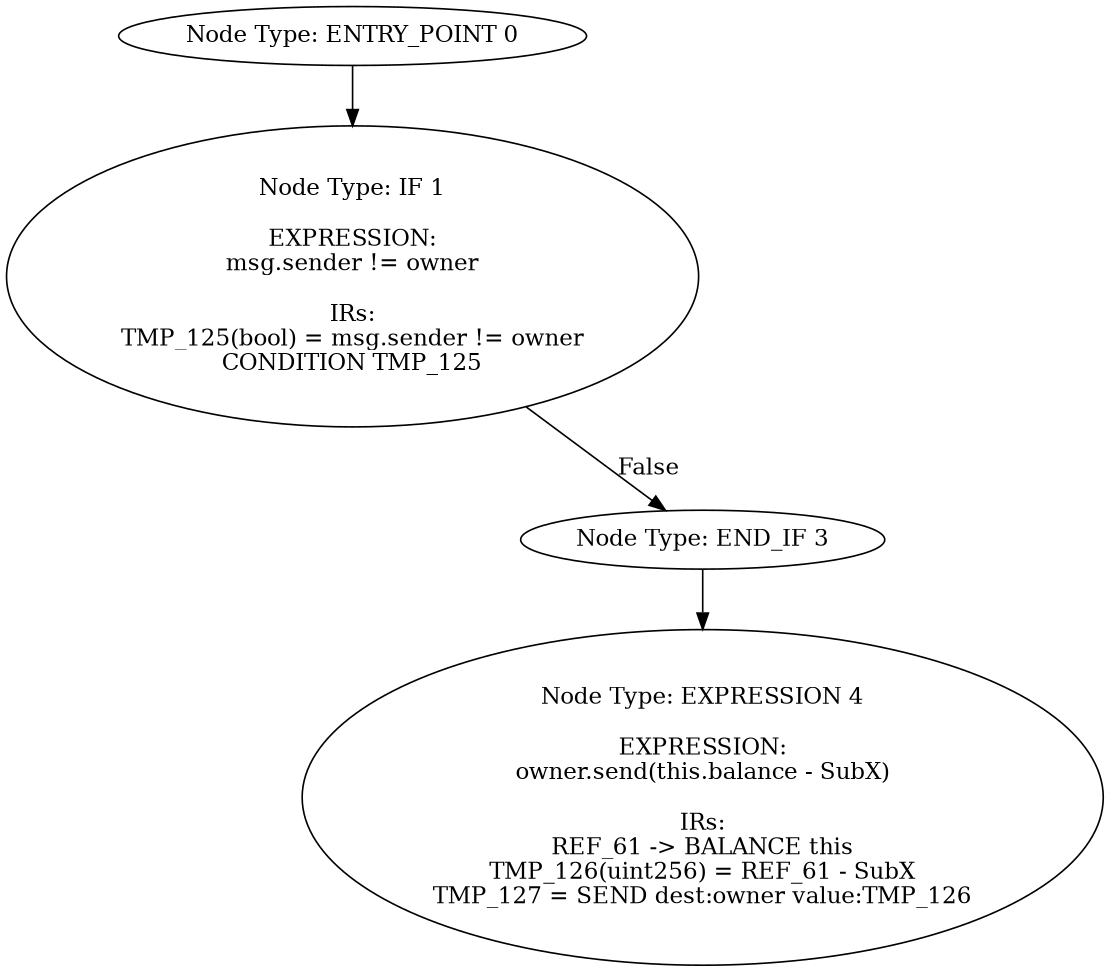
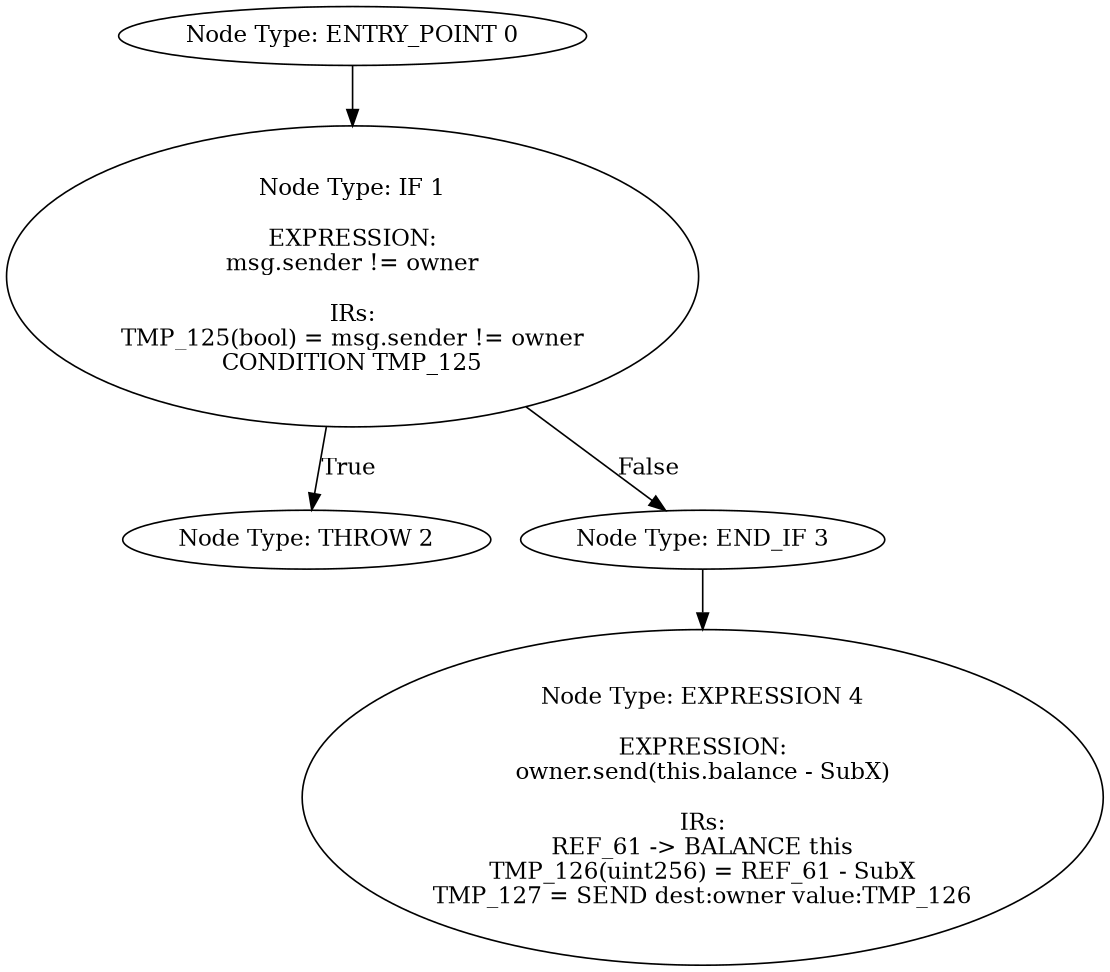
none -> (307, 540)
